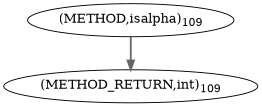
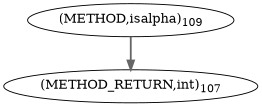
(211, 85) -> (211, 85)
